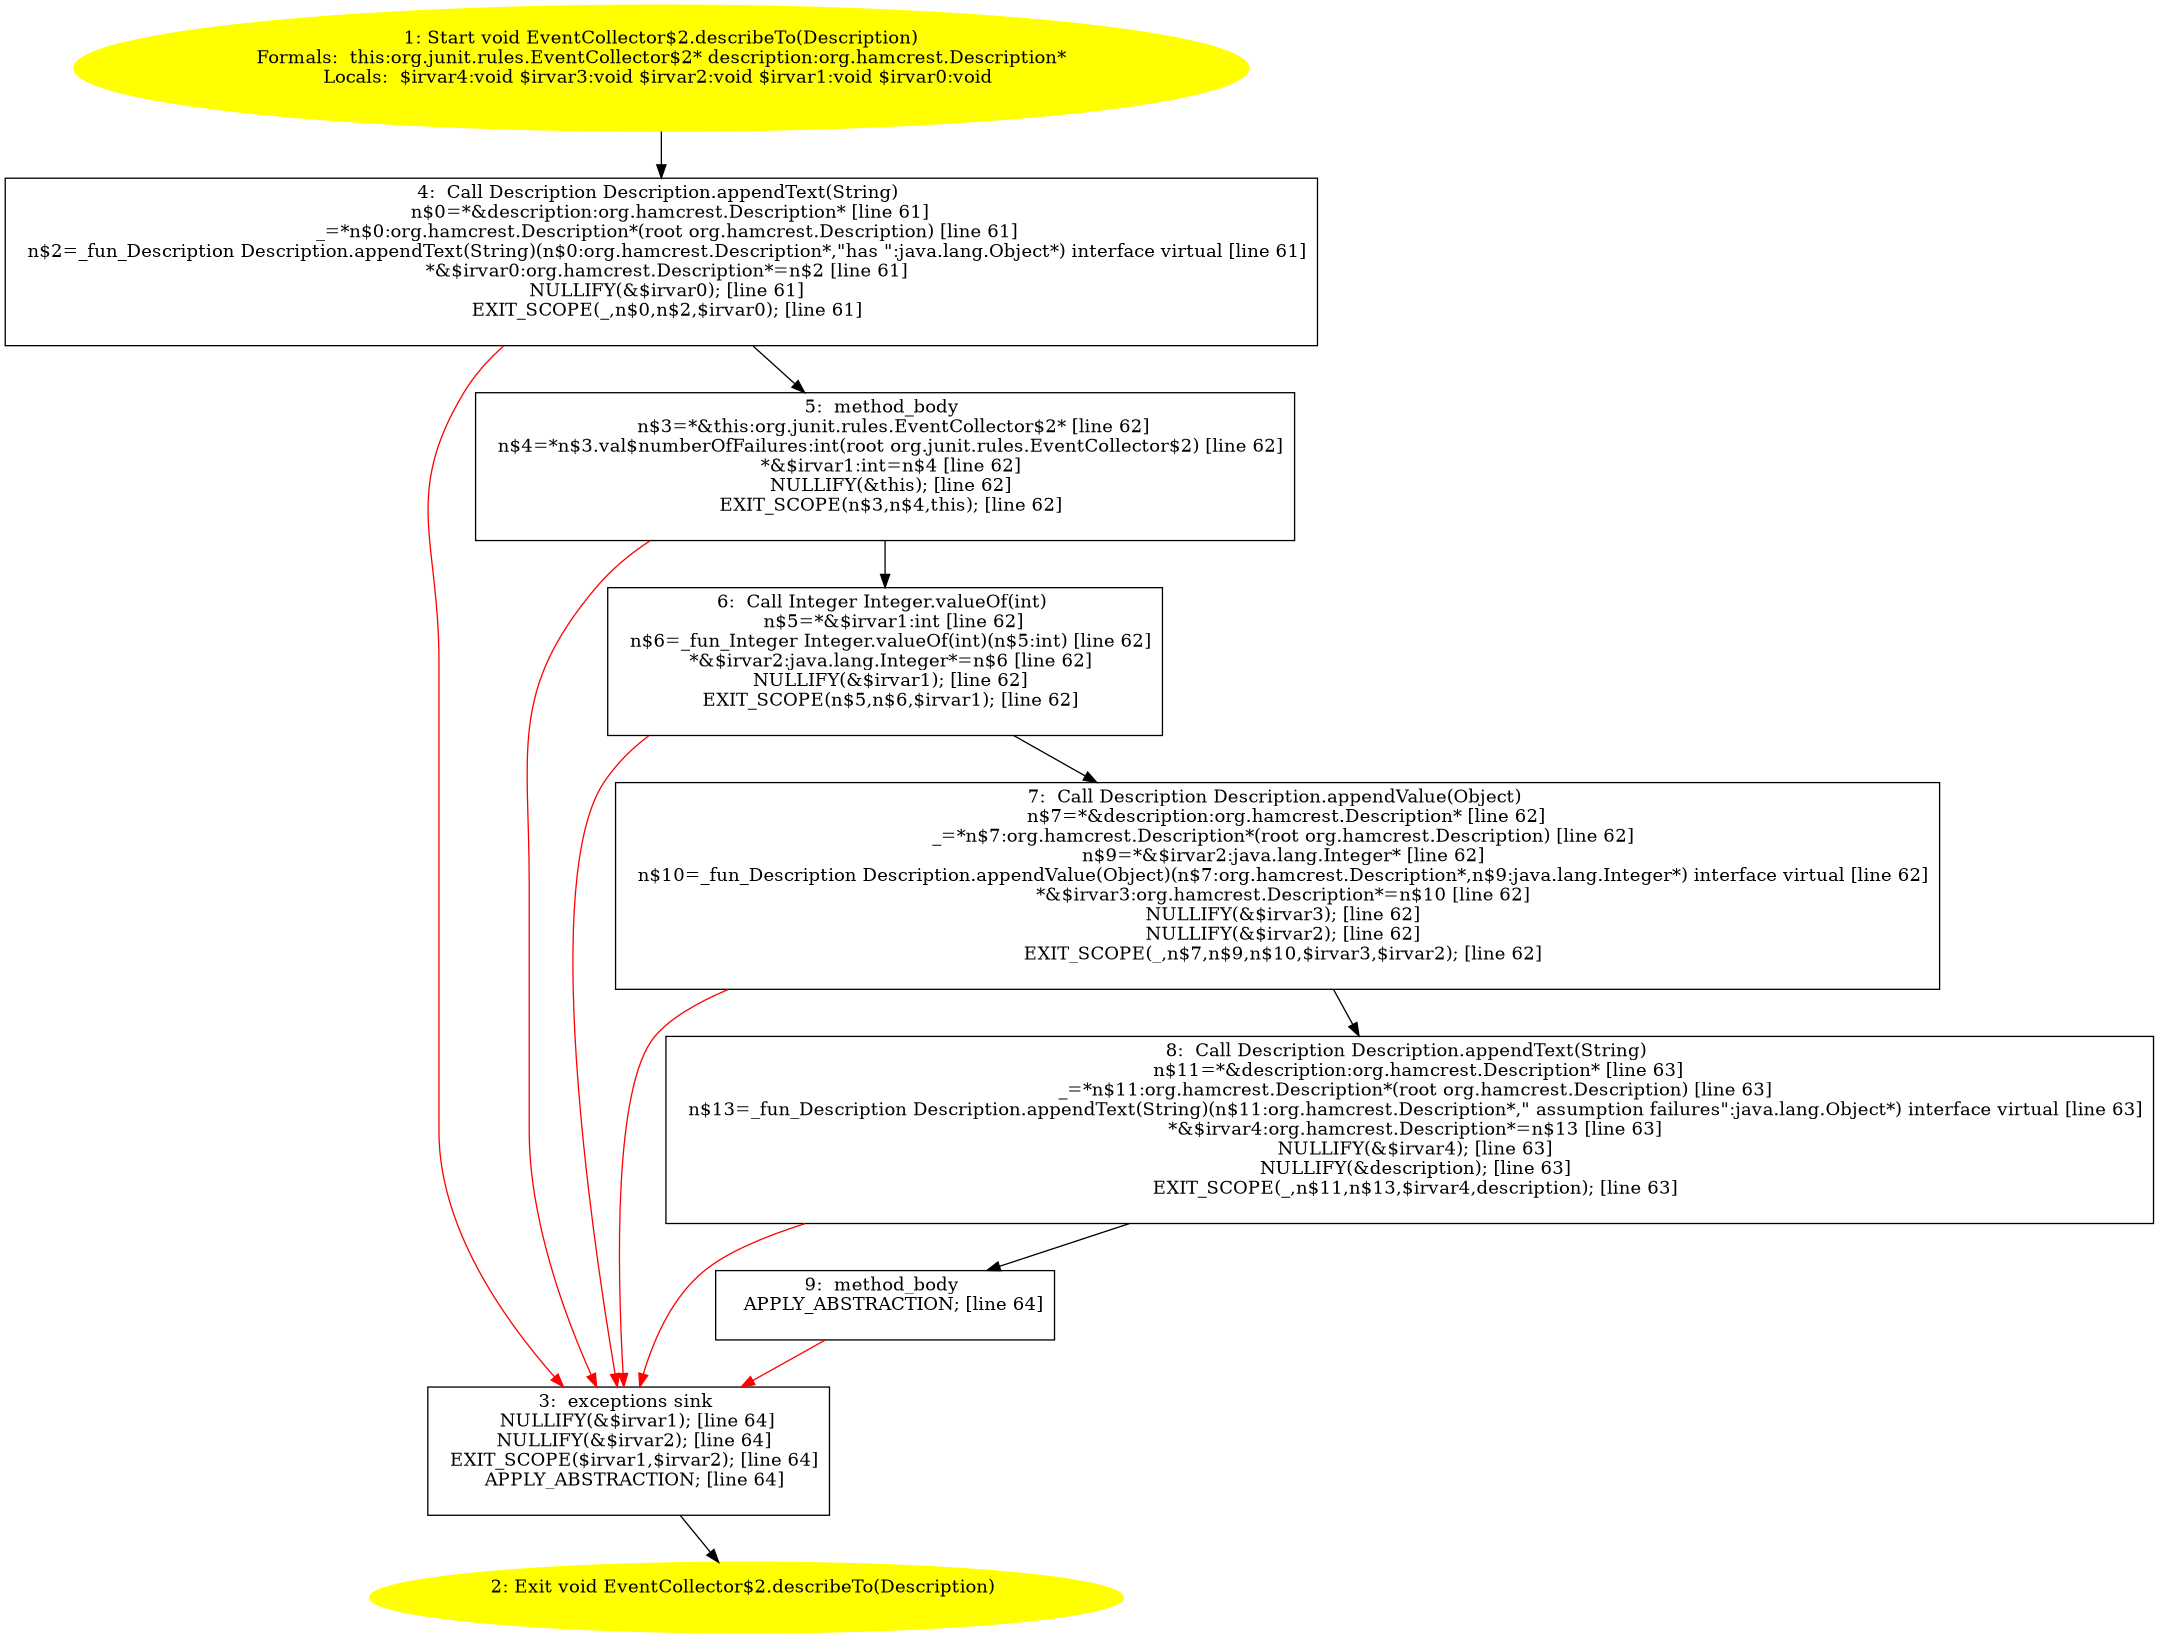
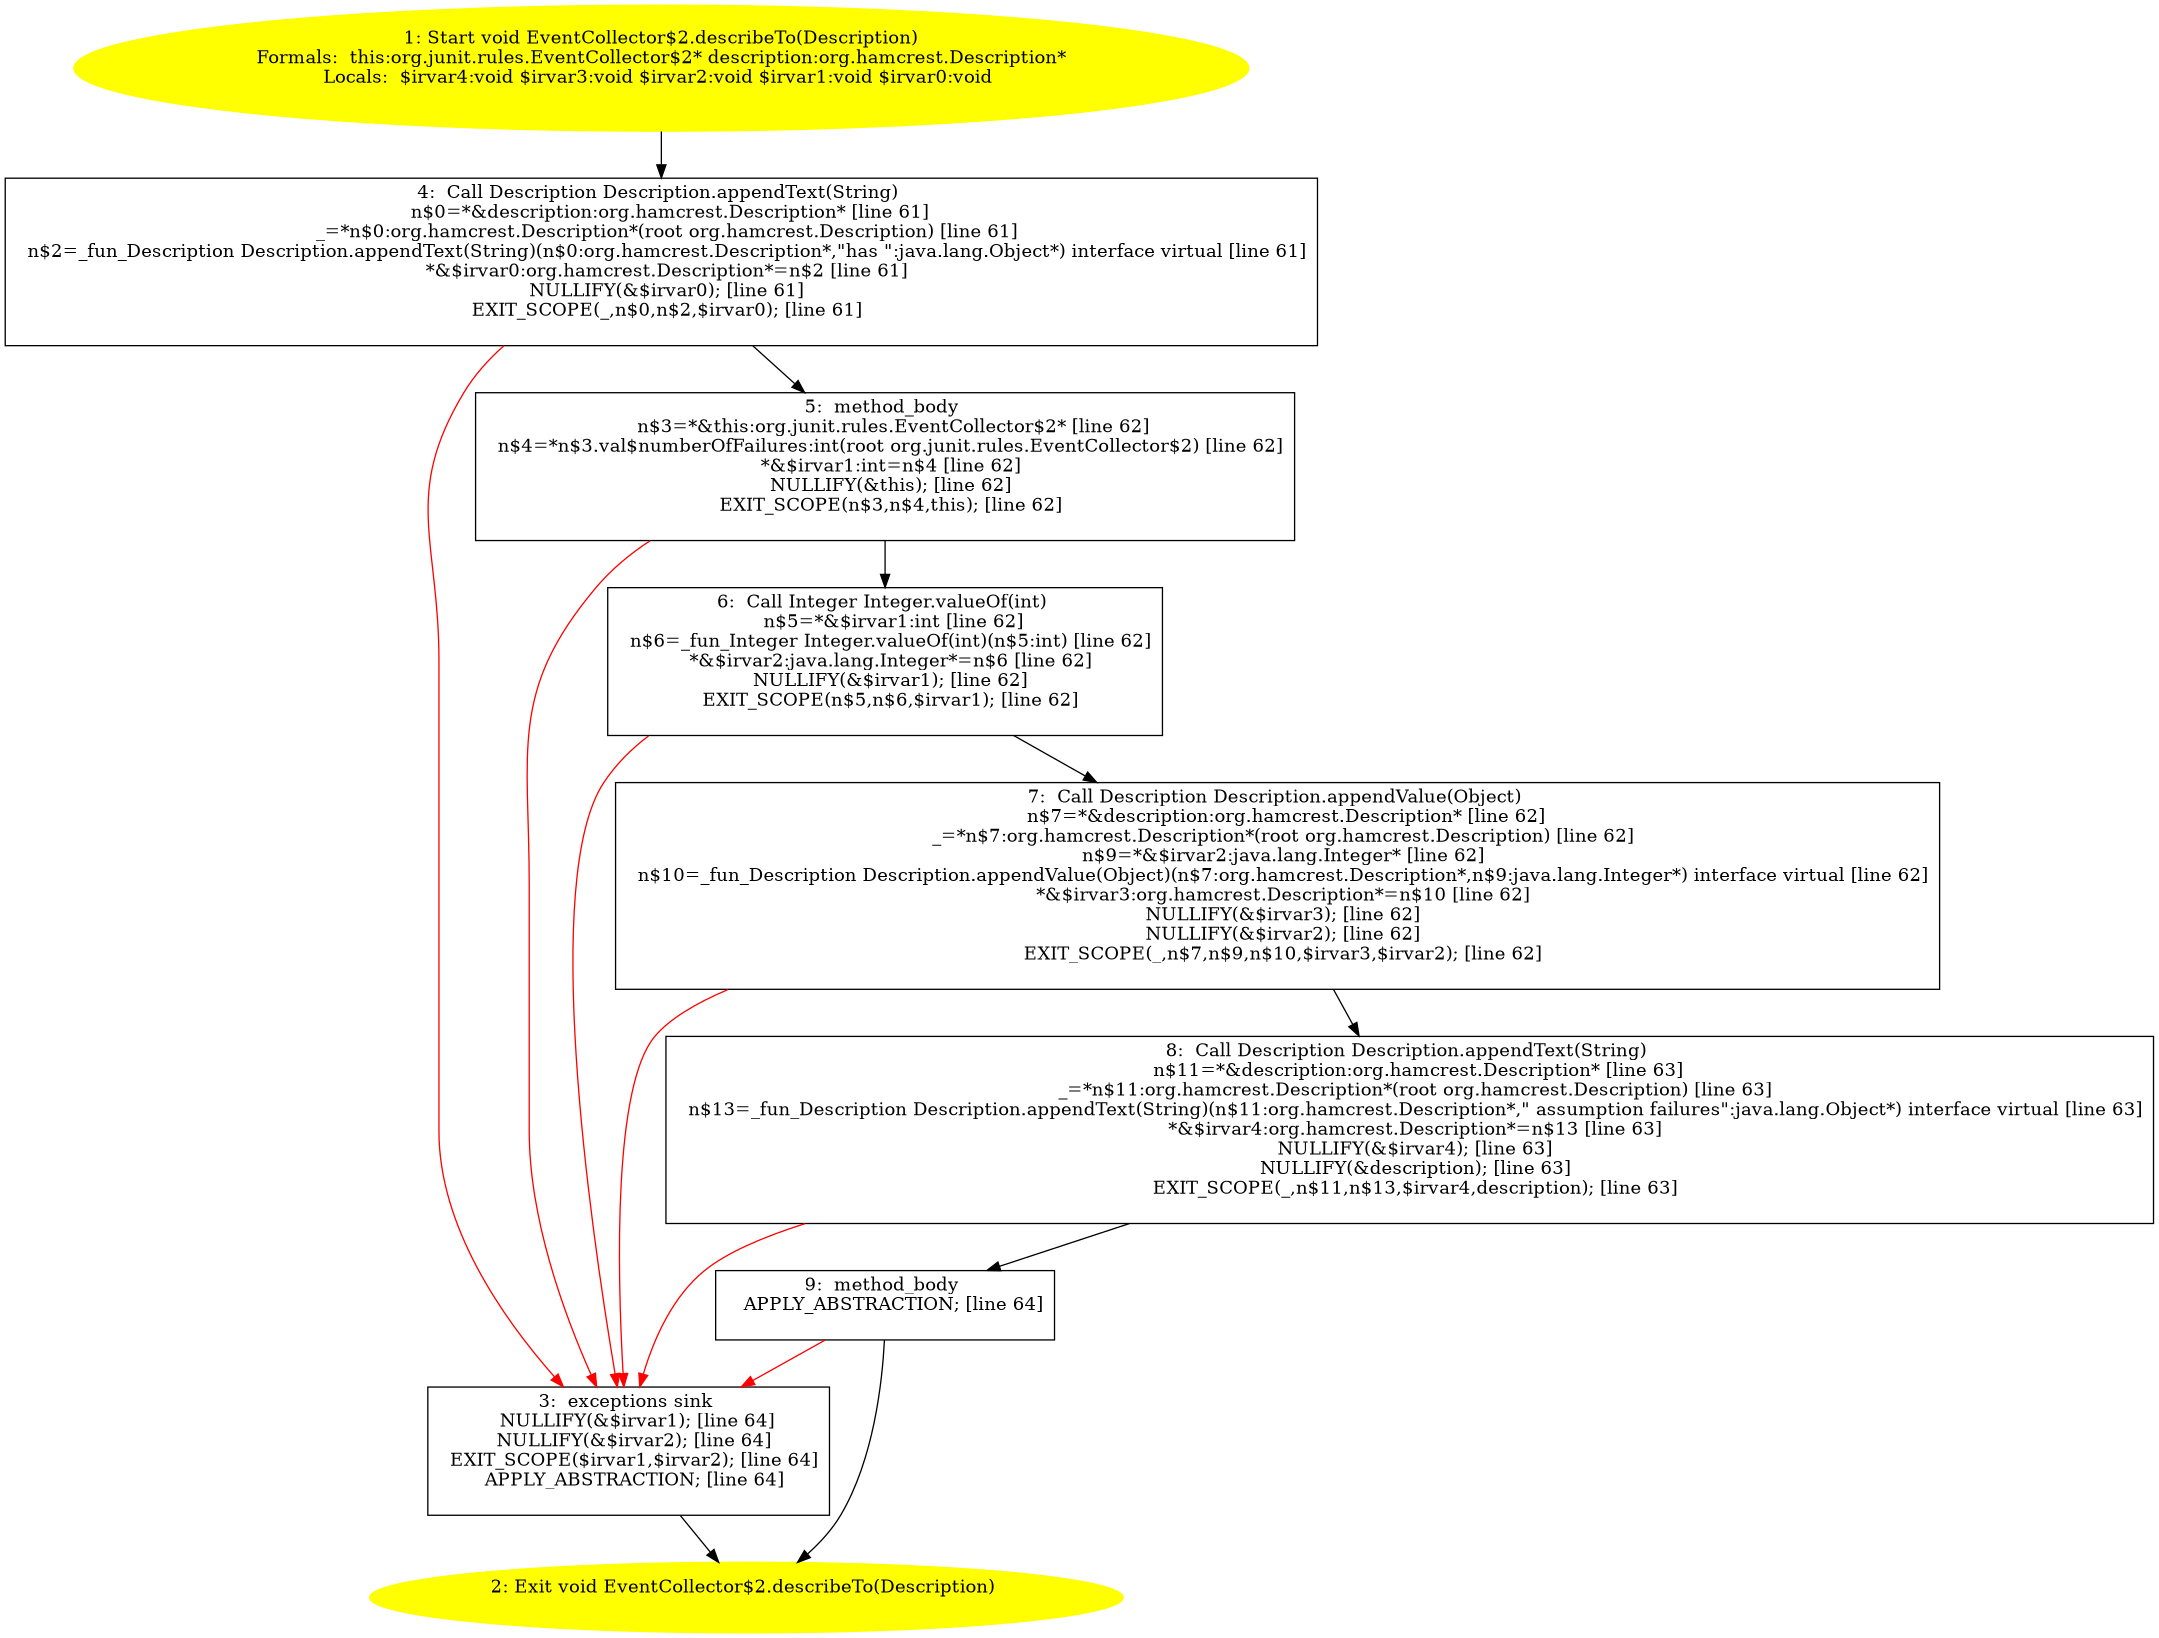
none -> (866, 1455)
